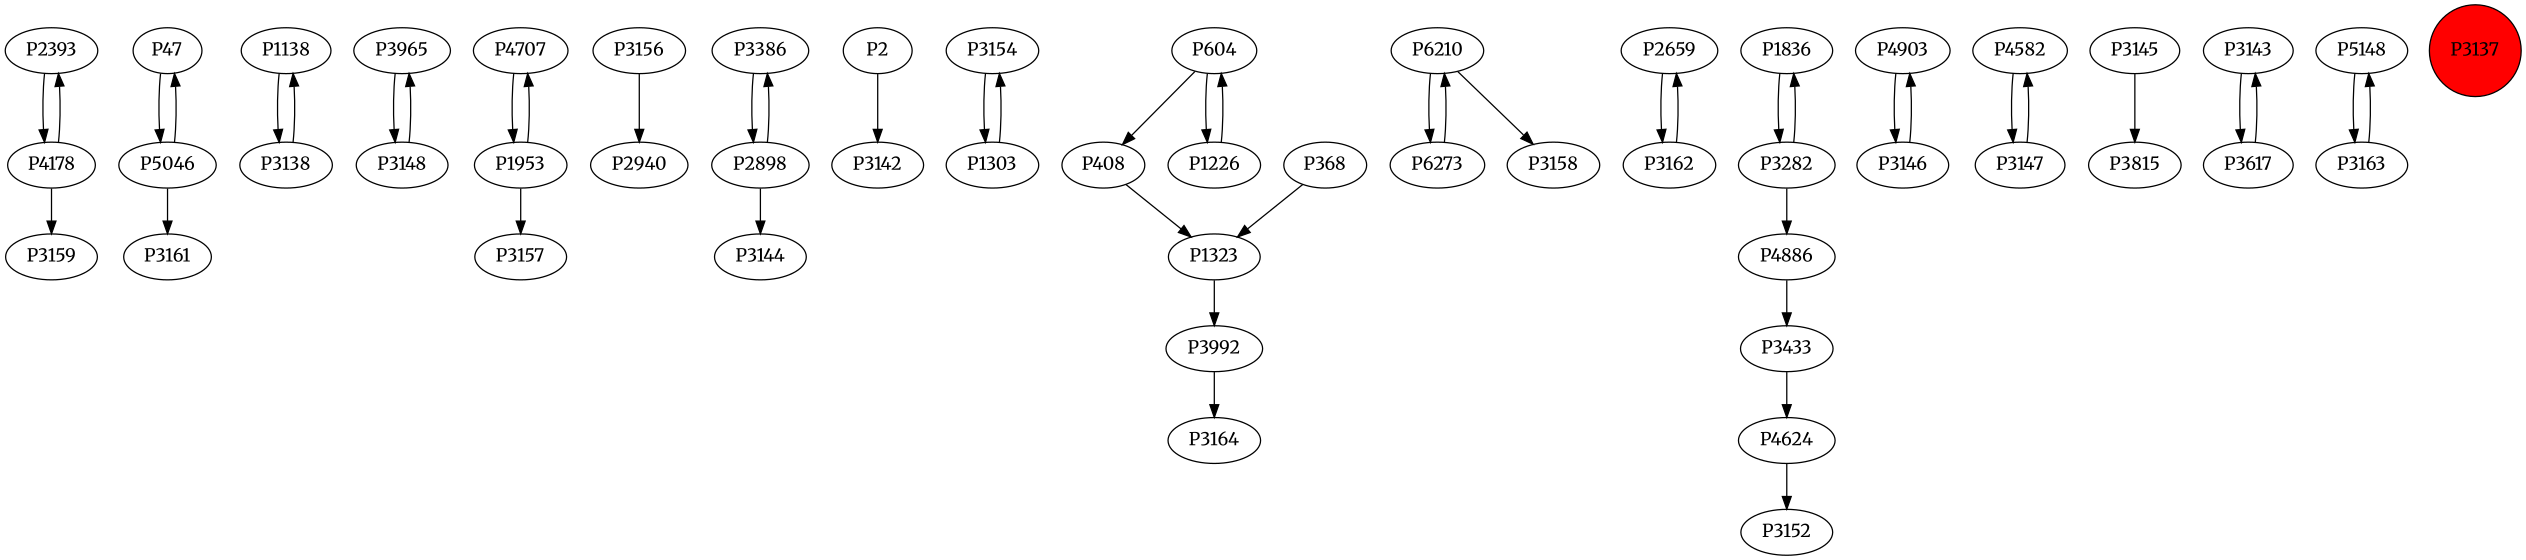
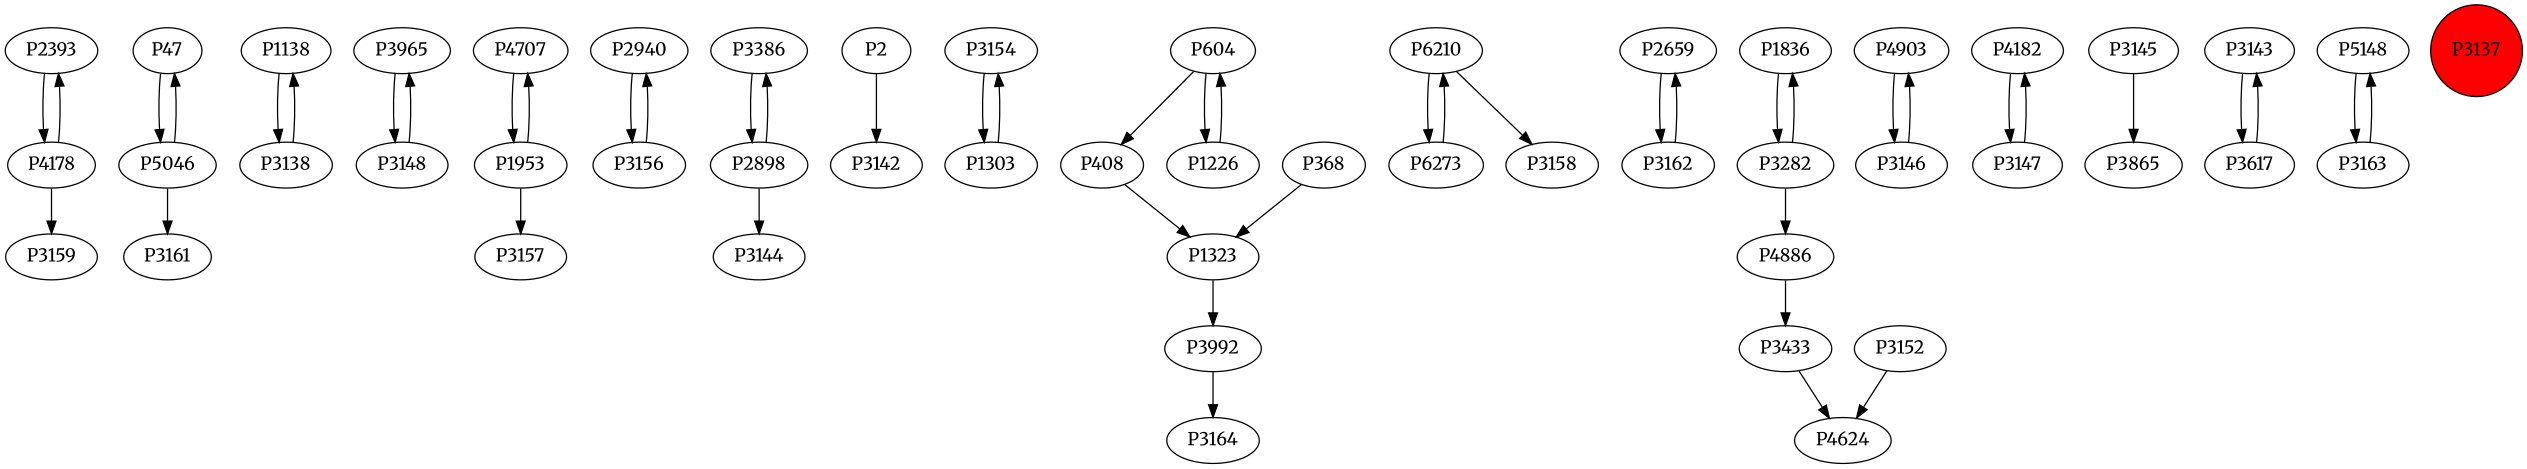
(2020, 51) -> (2018, 51)
none -> (631, 101)
(2135, 165) -> (2134, 165)
(1787, 480) -> (1875, 389)
